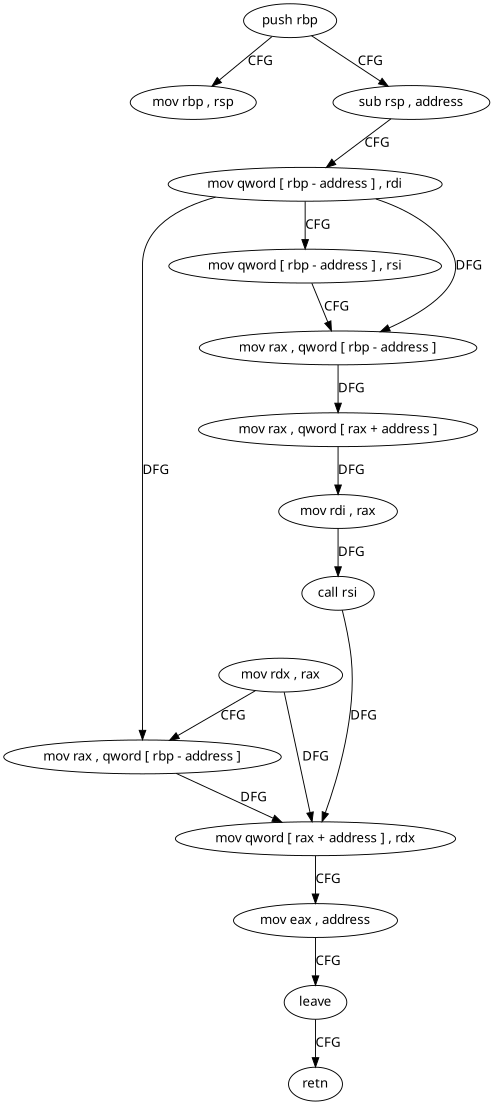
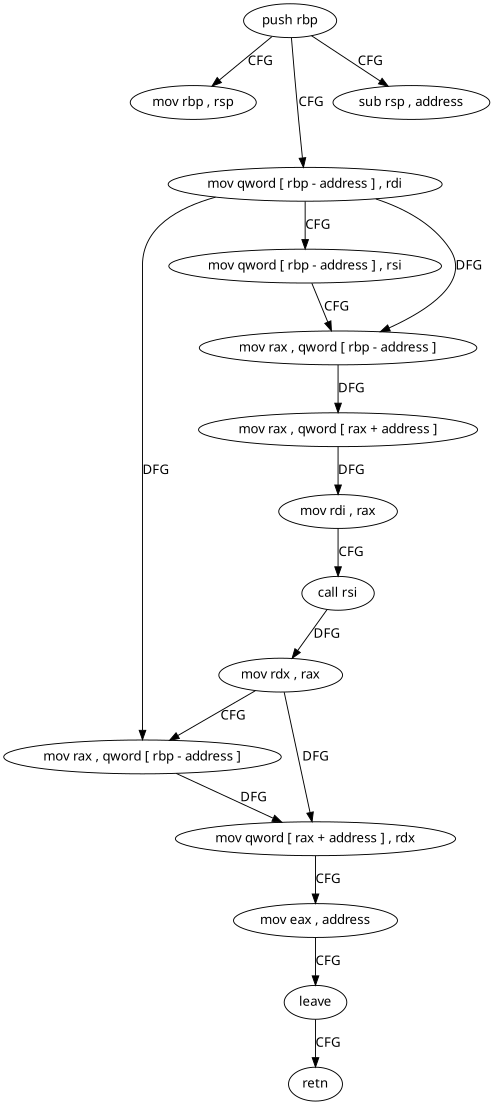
(362, 140) -> (297, 98)
(352, 552) -> (352, 552)
(350, 713) -> (312, 630)
